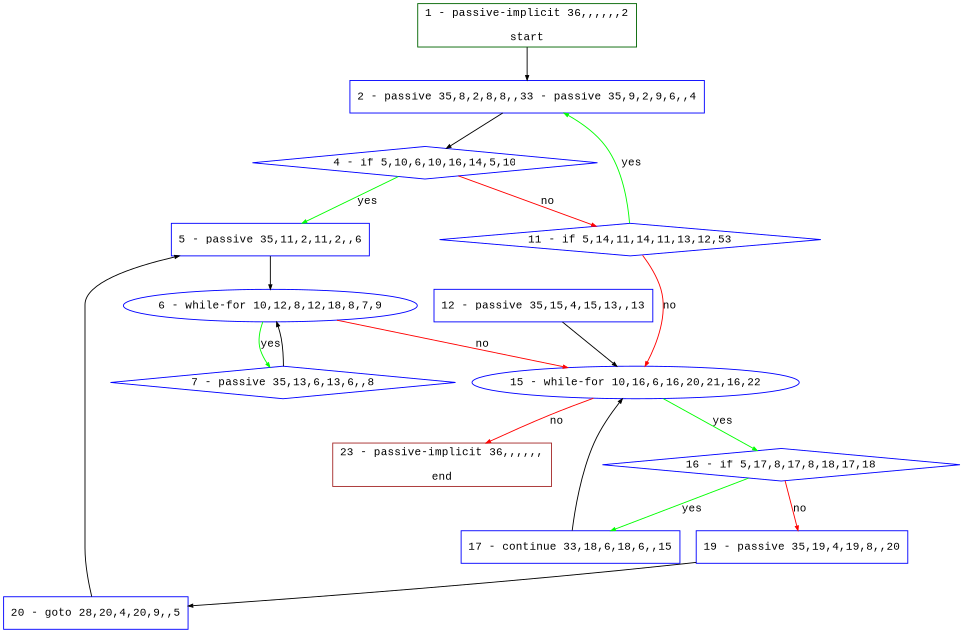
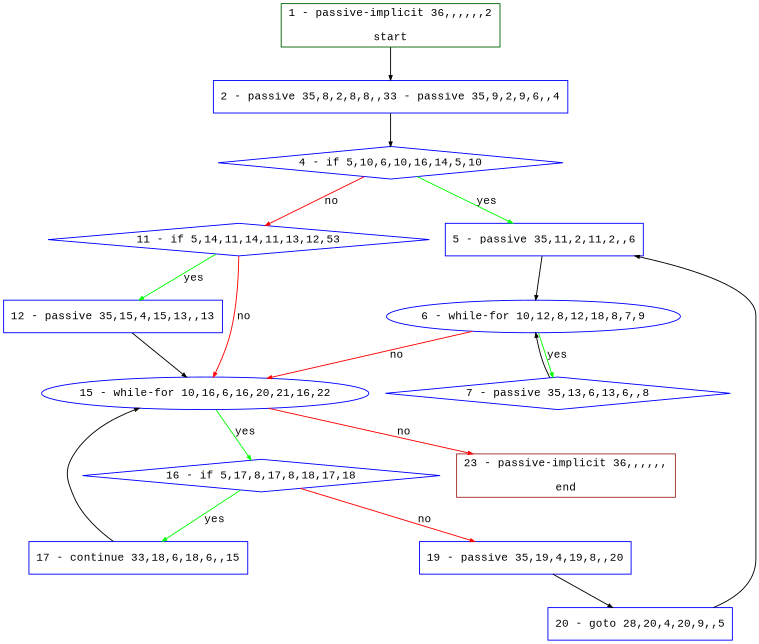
(614, 160) -> (180, 276)
